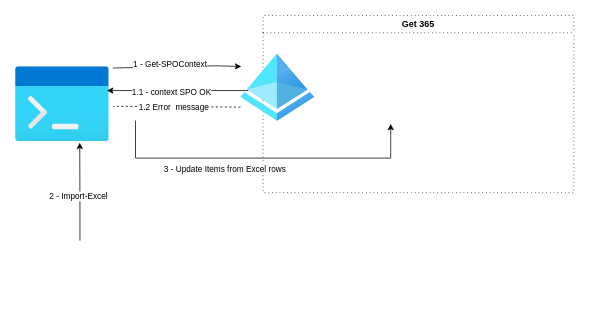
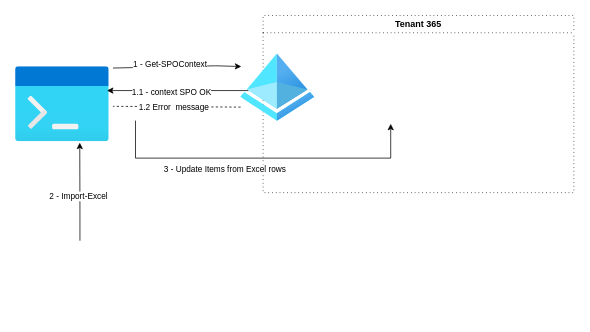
(418, 24) -> (418, 24)
